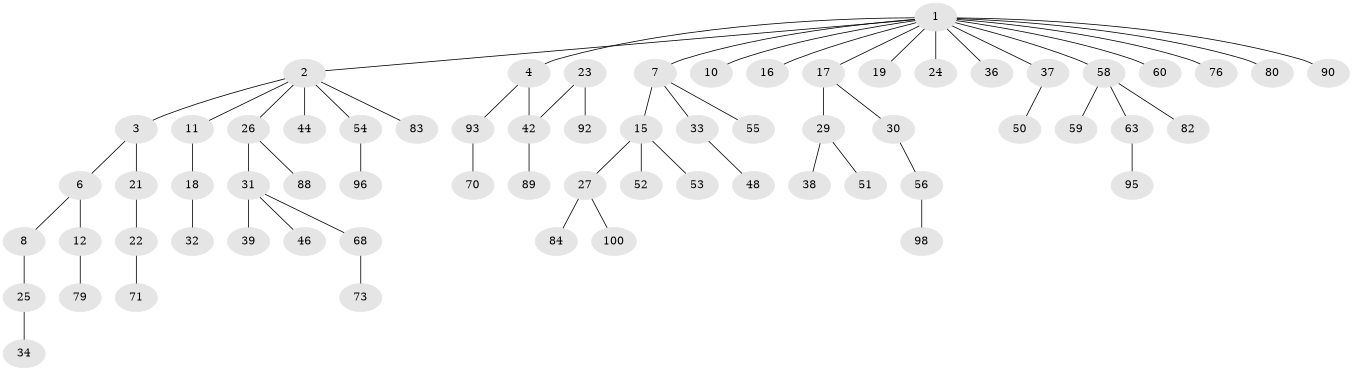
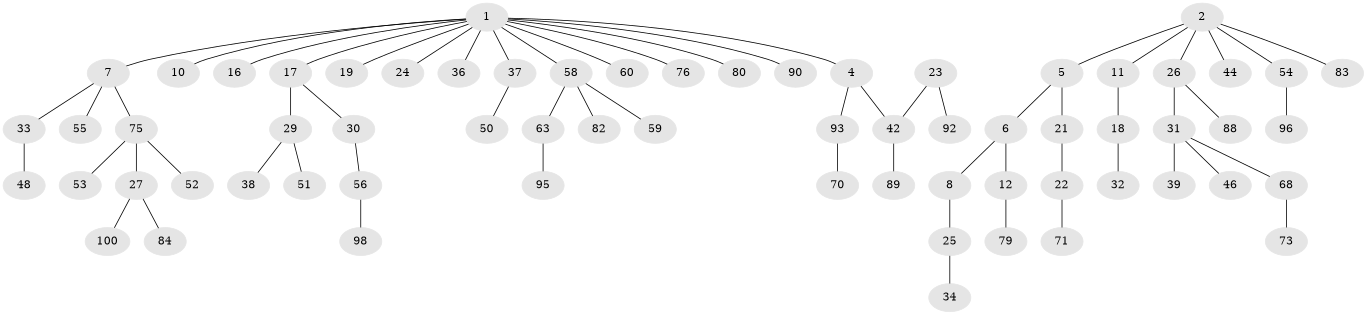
(664, 41) -> none
(136, 129) -> (1062, 73)
(641, 129) -> (136, 129)
